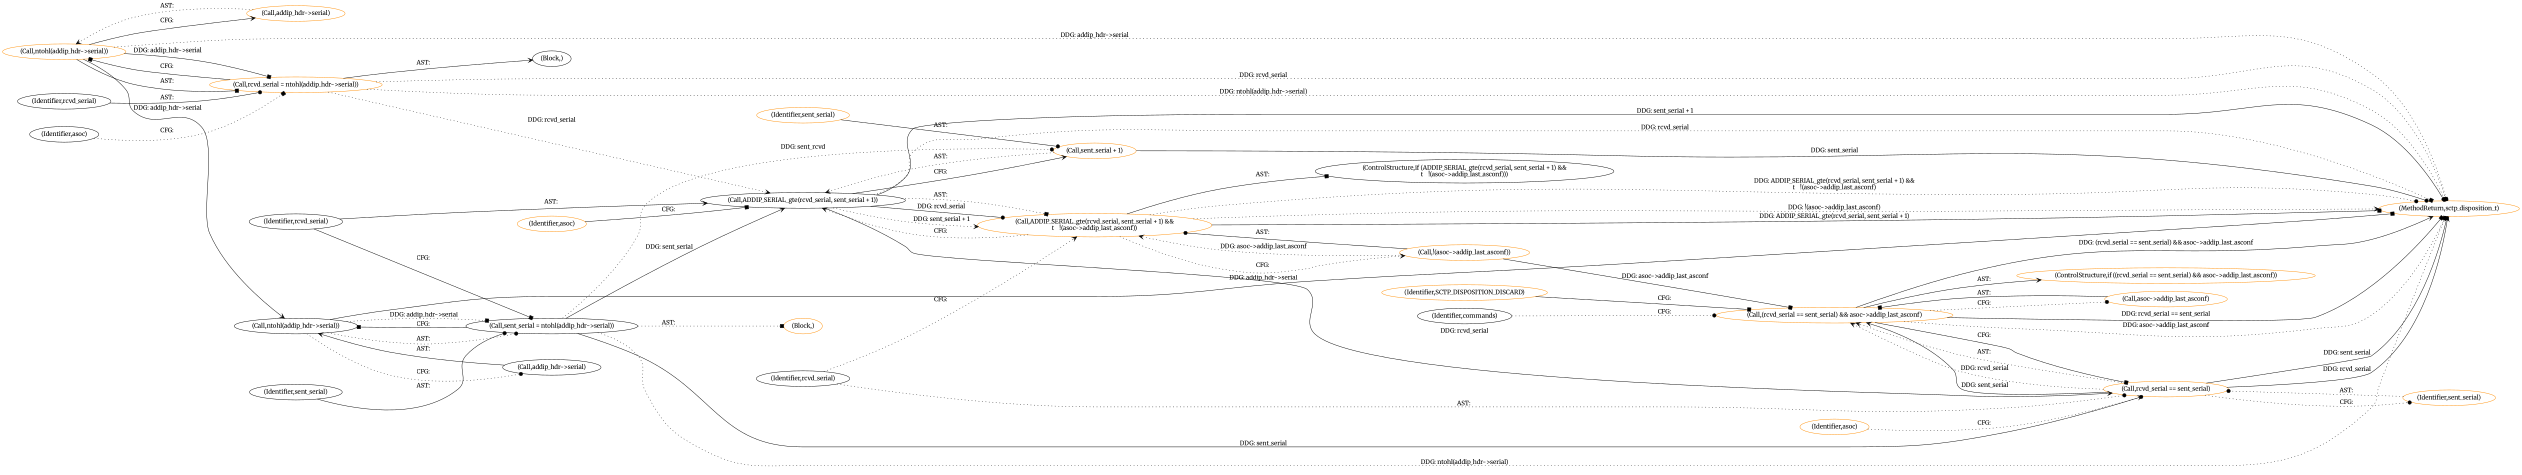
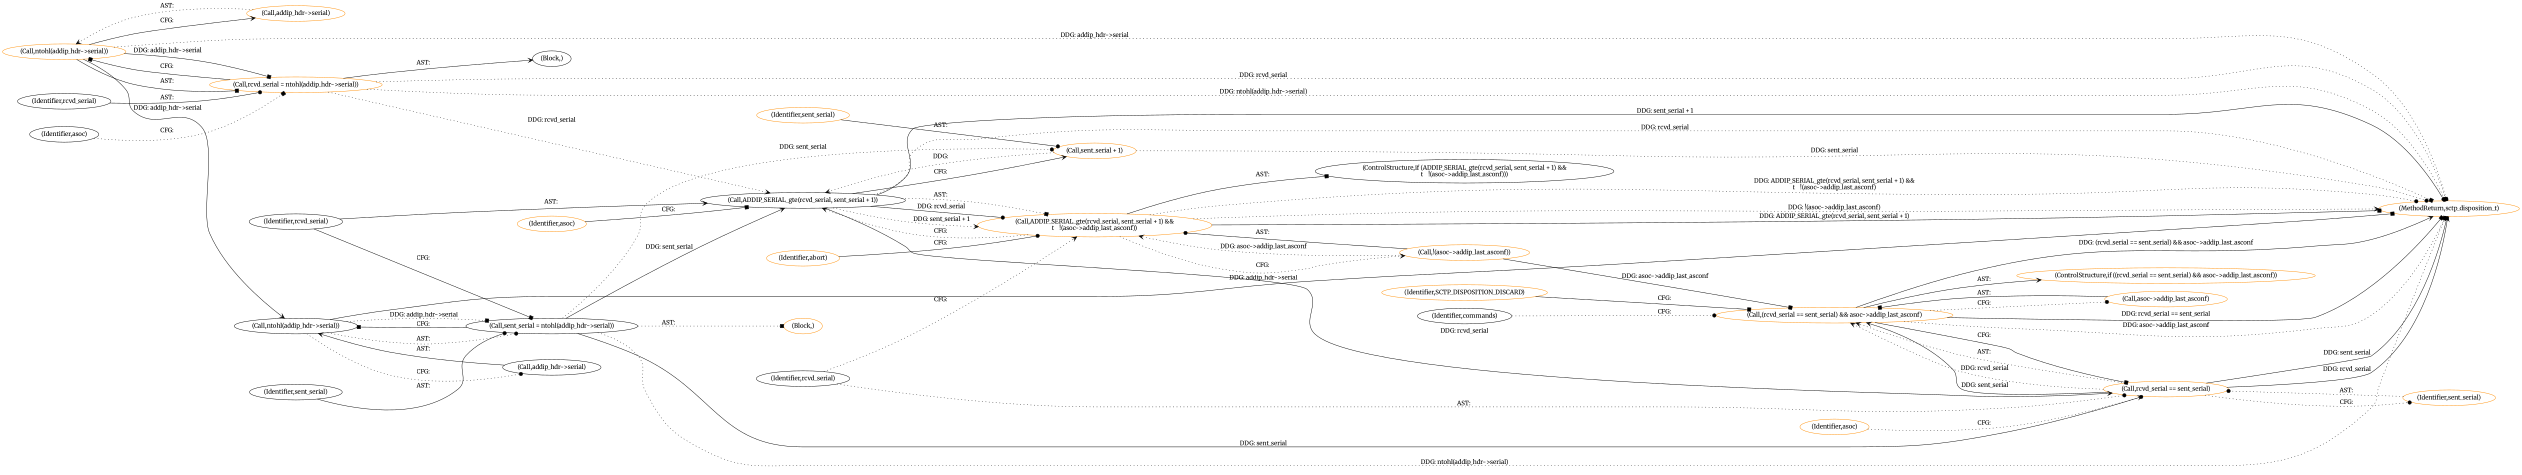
(803, 147) -> (803, 147)
(941, 157) -> (941, 157)
(1782, 157) -> (1782, 157)
none -> (803, 258)
